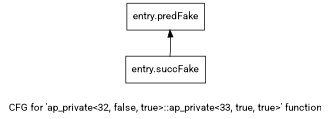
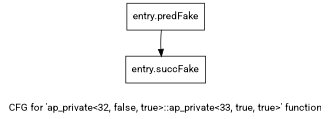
(171, 47) -> (161, 40)
